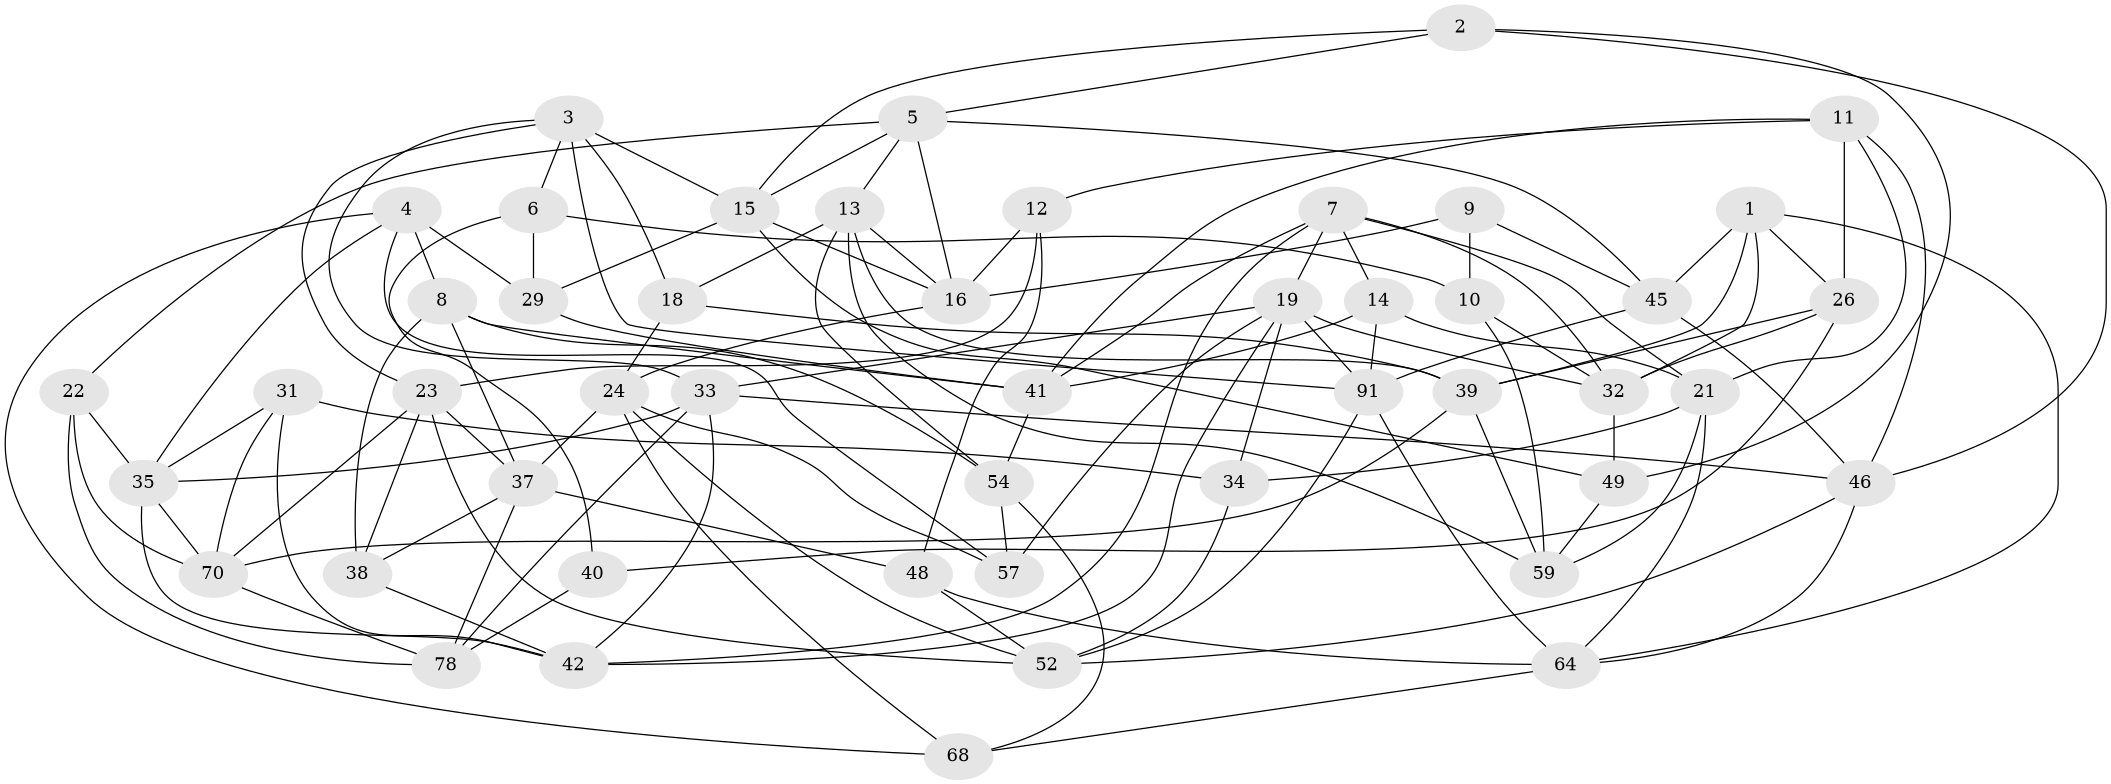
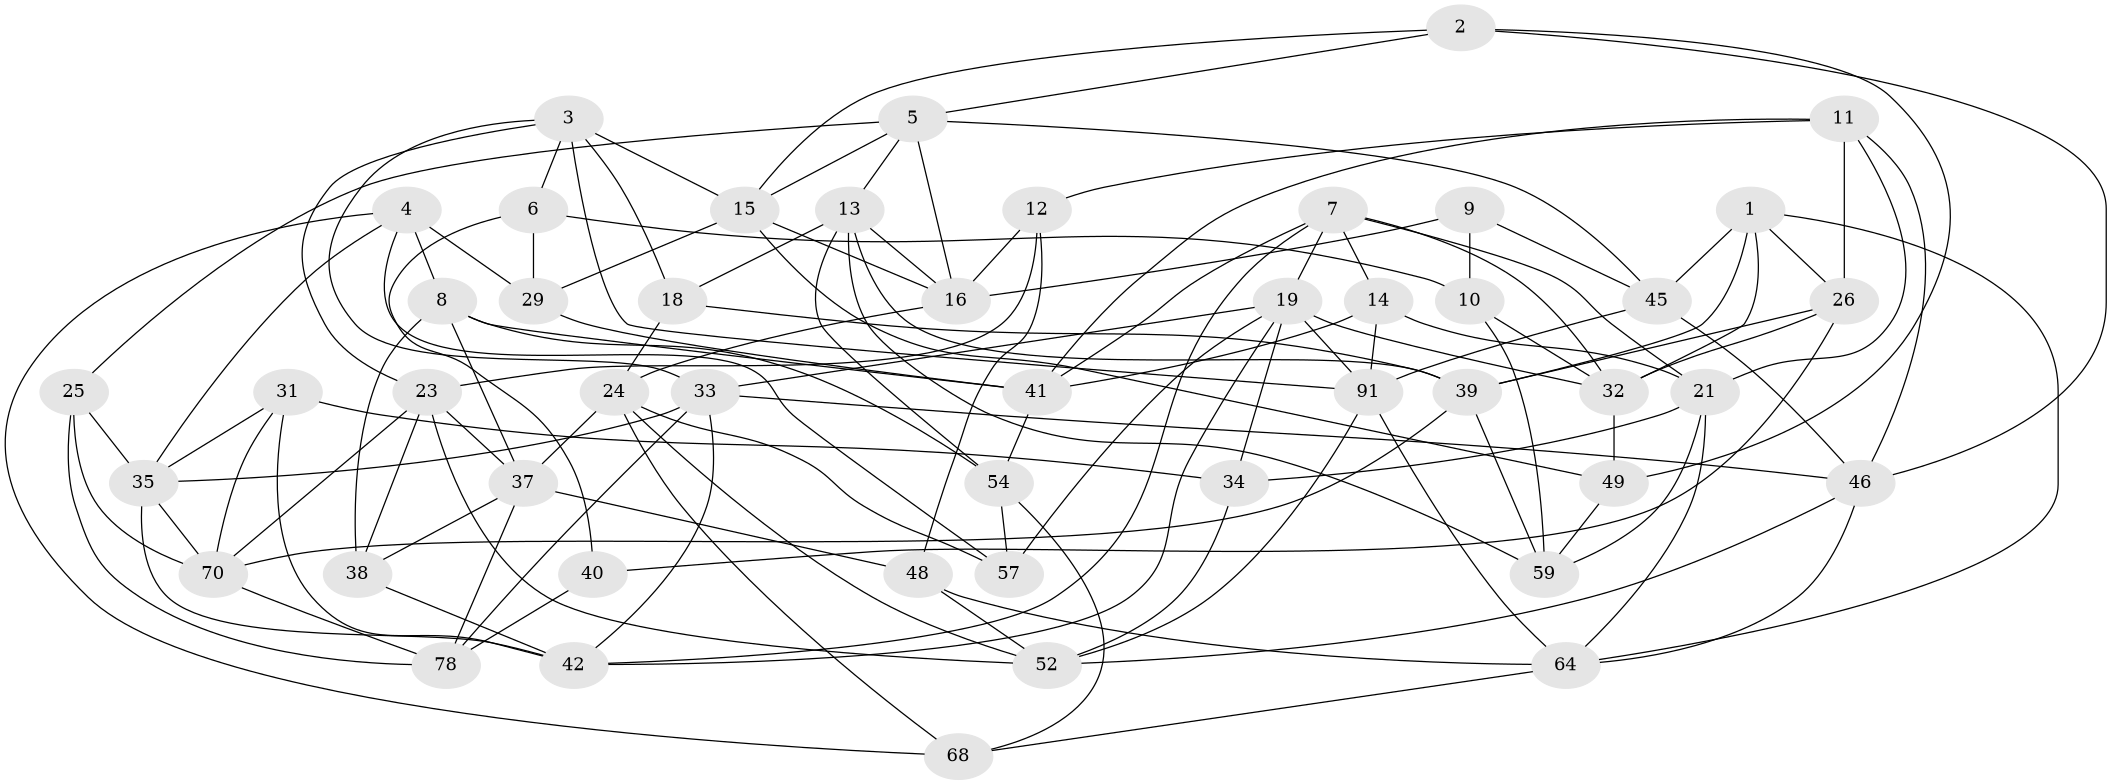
(74, 392) -> (74, 392)
